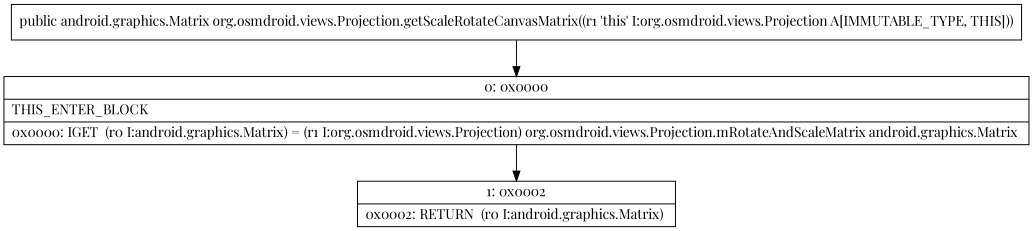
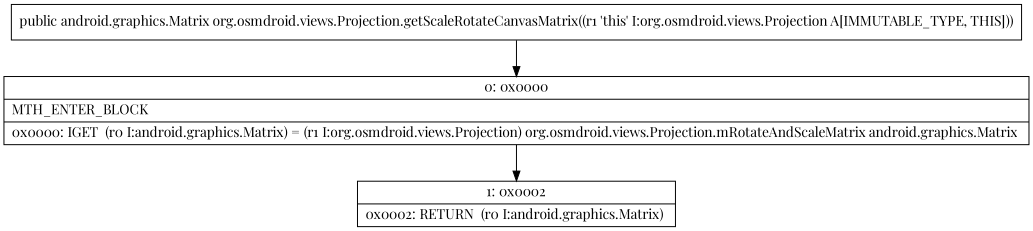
(80, 110) -> (80, 110)
